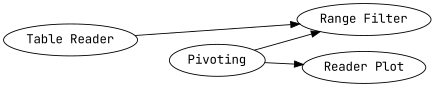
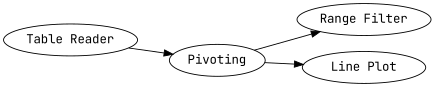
(213, 30) -> (146, 50)
(364, 67) -> (364, 67)
